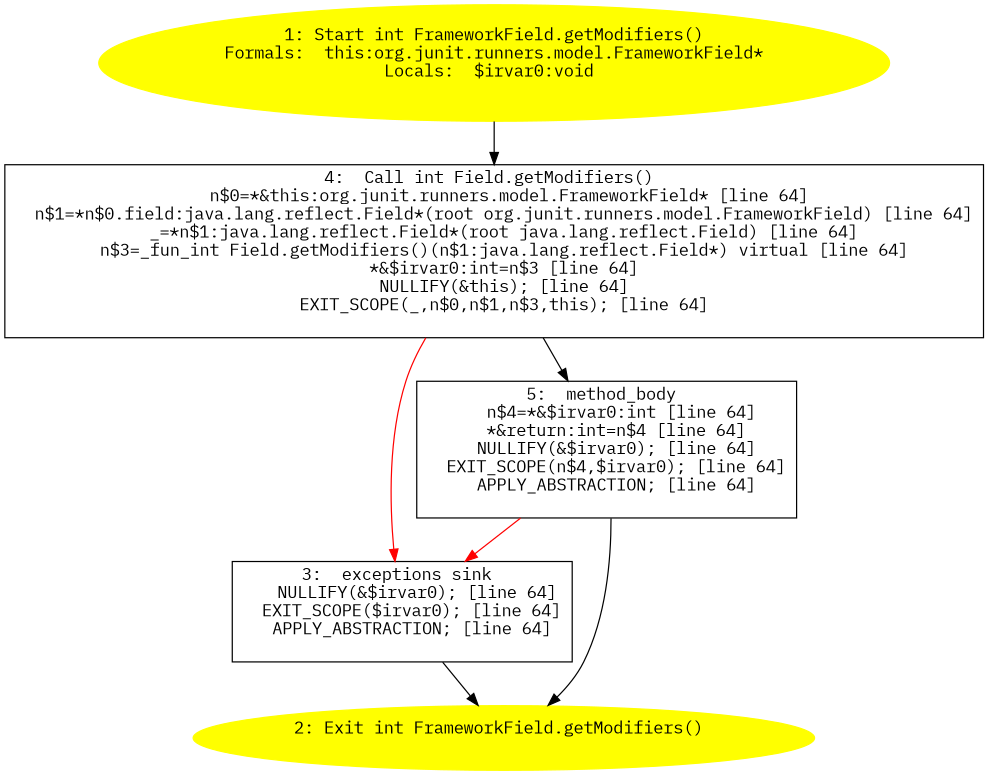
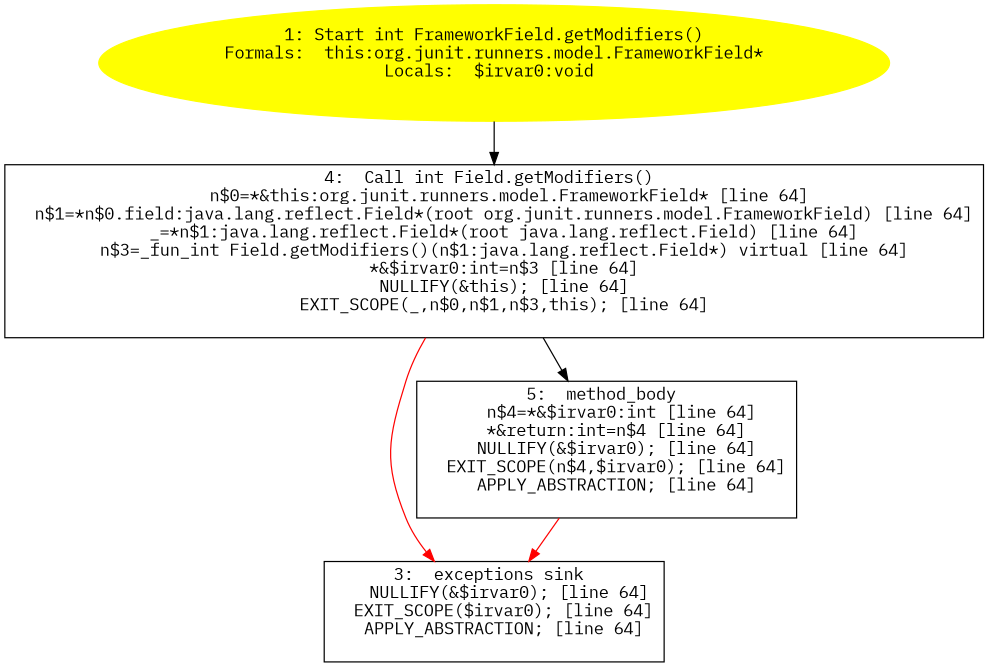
(504, 738) -> none
